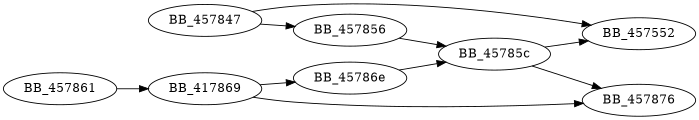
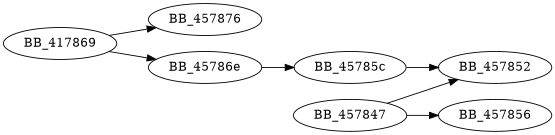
(639, 34) -> (495, 67)
(418, 41) -> none
(562, 76) -> none
(60, 89) -> none
